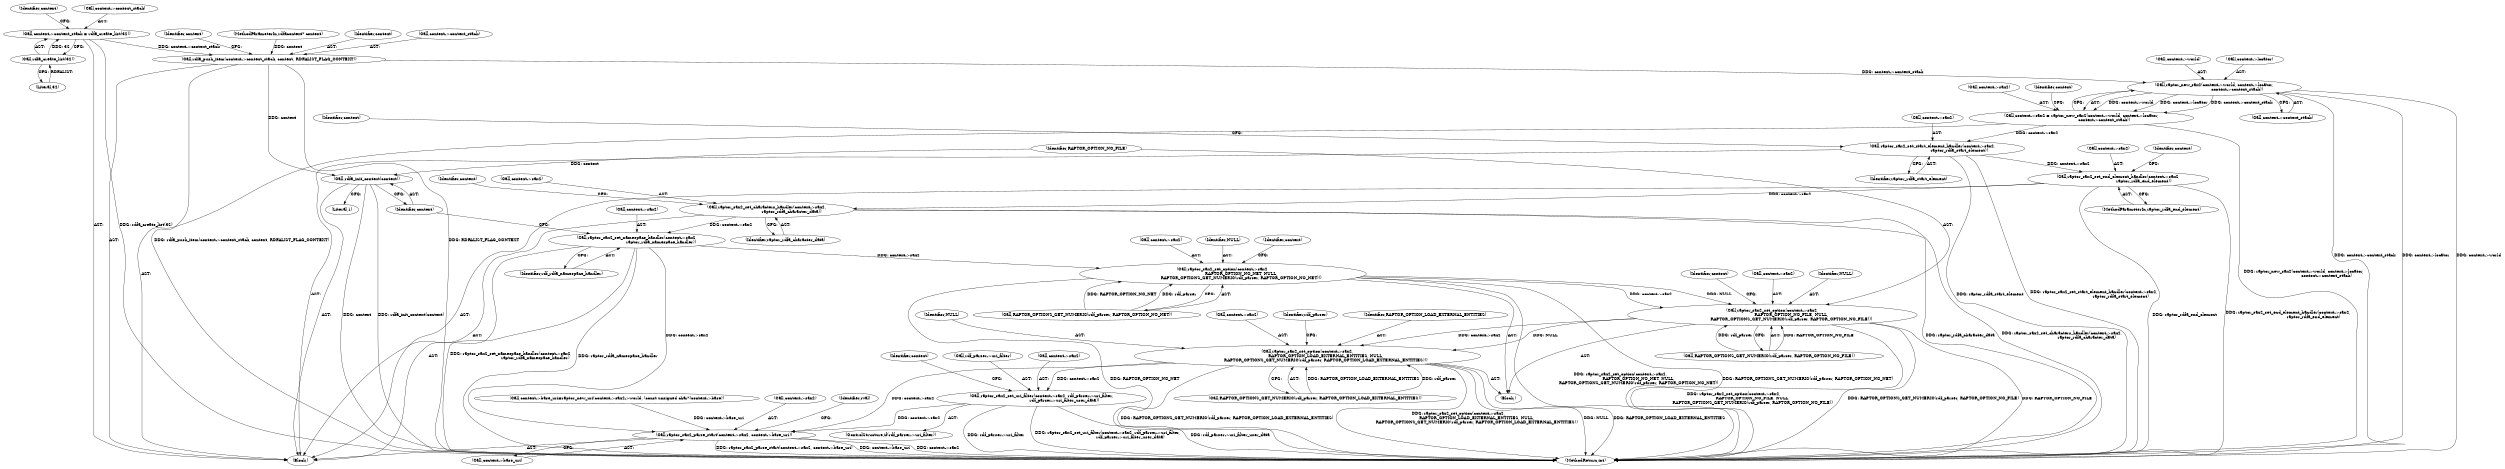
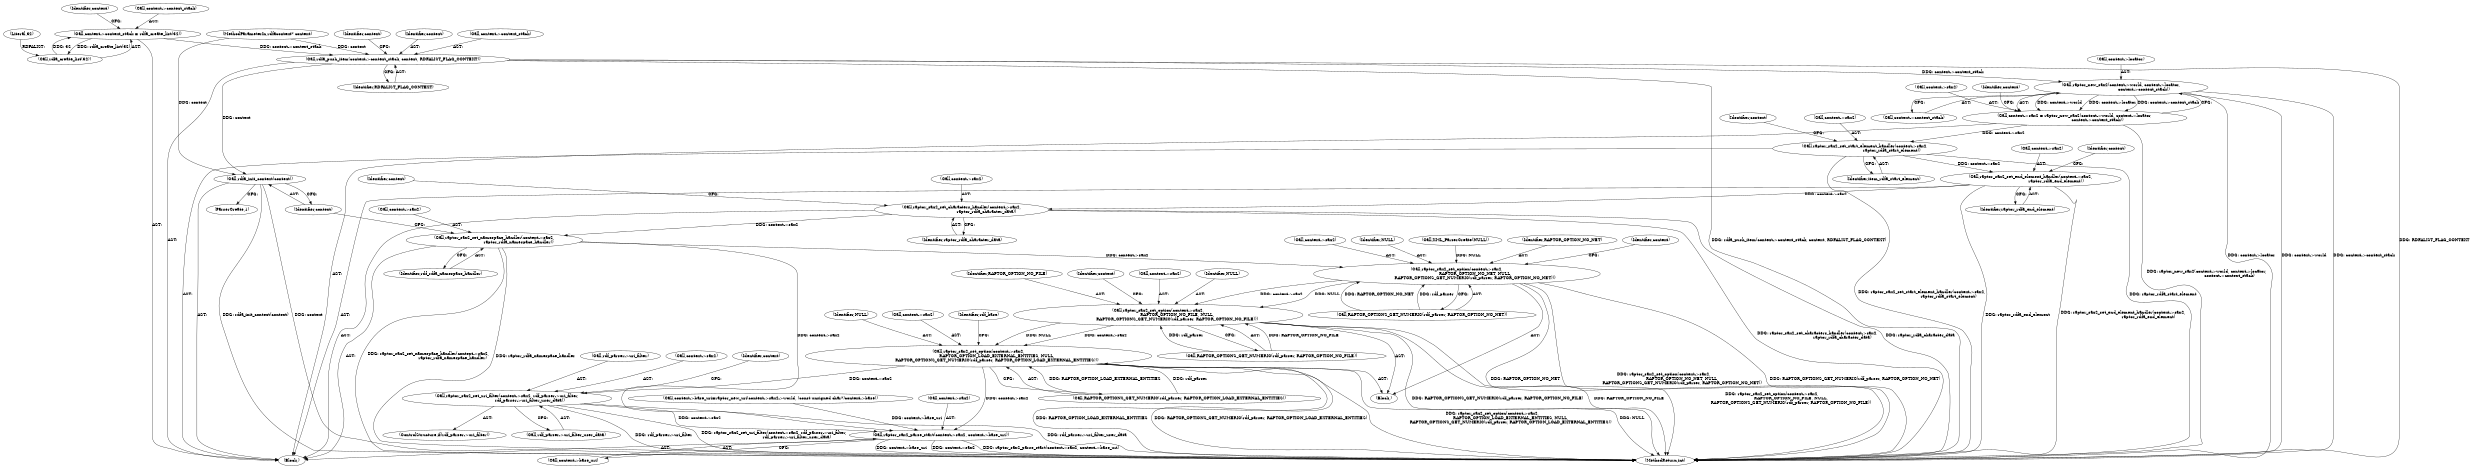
(80, 47) -> (104, 47)
(2178, 60) -> none
(38, 72) -> none
none -> (393, 87)
(714, 156) -> (179, 106)
(1909, 179) -> (1884, 179)
(342, 210) -> (232, 210)
(2152, 210) -> (2017, 210)
none -> (1455, 240)
none -> (1562, 240)
(1305, 315) -> (979, 315)
(1425, 315) -> none
(855, 398) -> none
none -> (566, 435)
(452, 453) -> none
